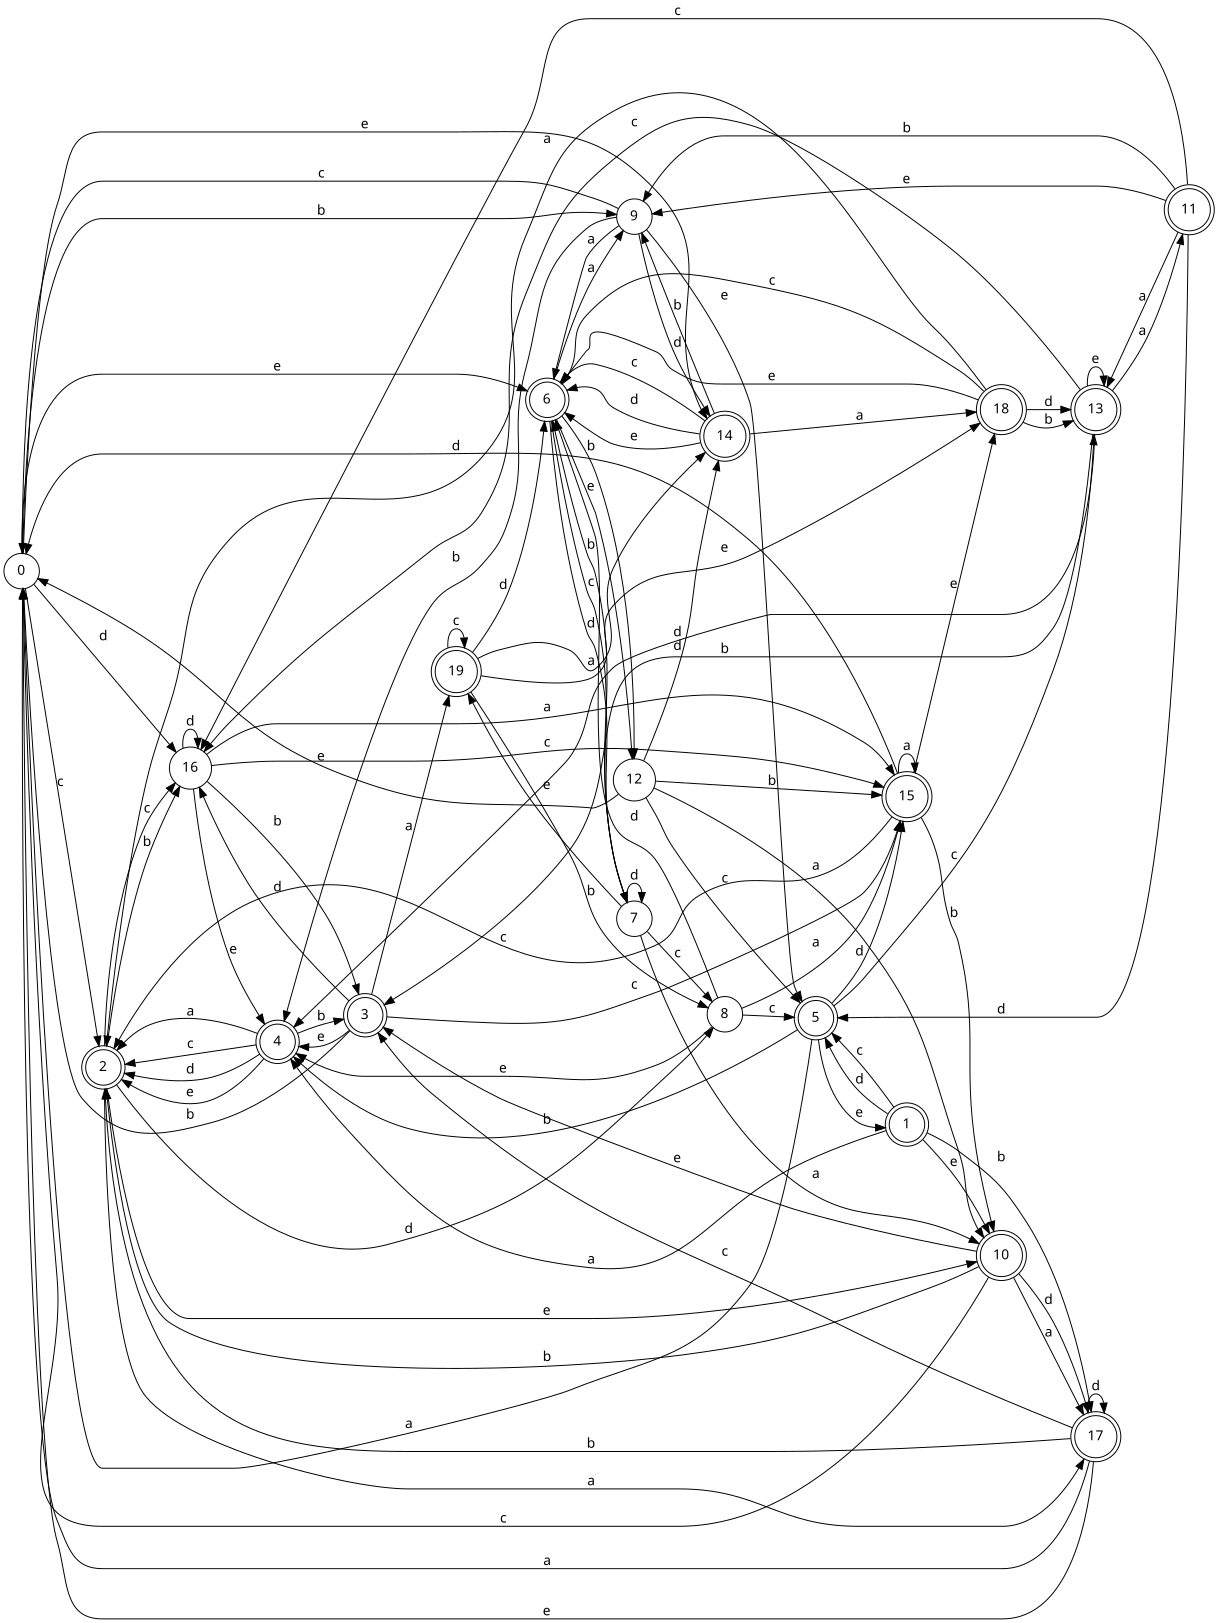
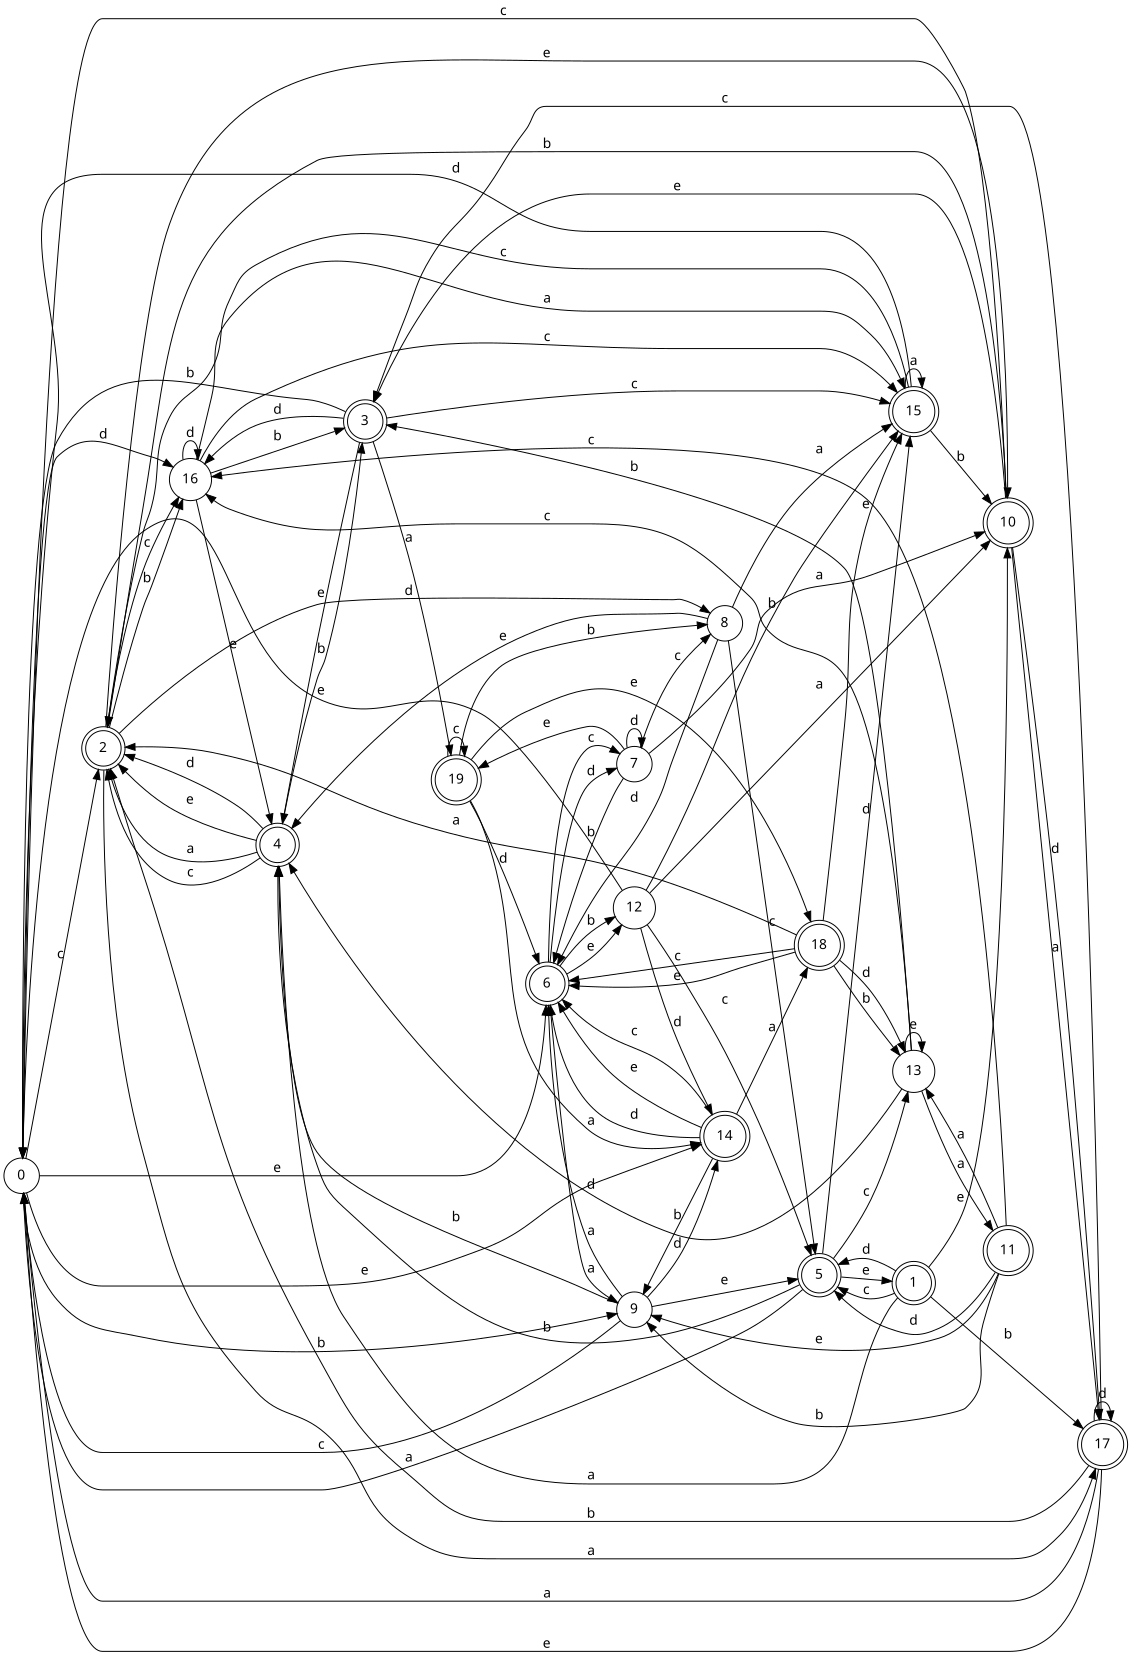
(1096, 410) -> (914, 1071)
(953, 608) -> (848, 666)
